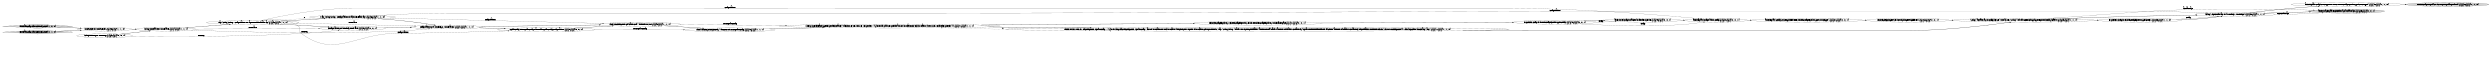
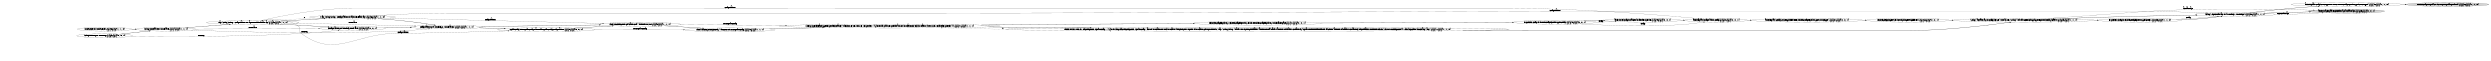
(38, 26) -> none
(38, 32) -> none
